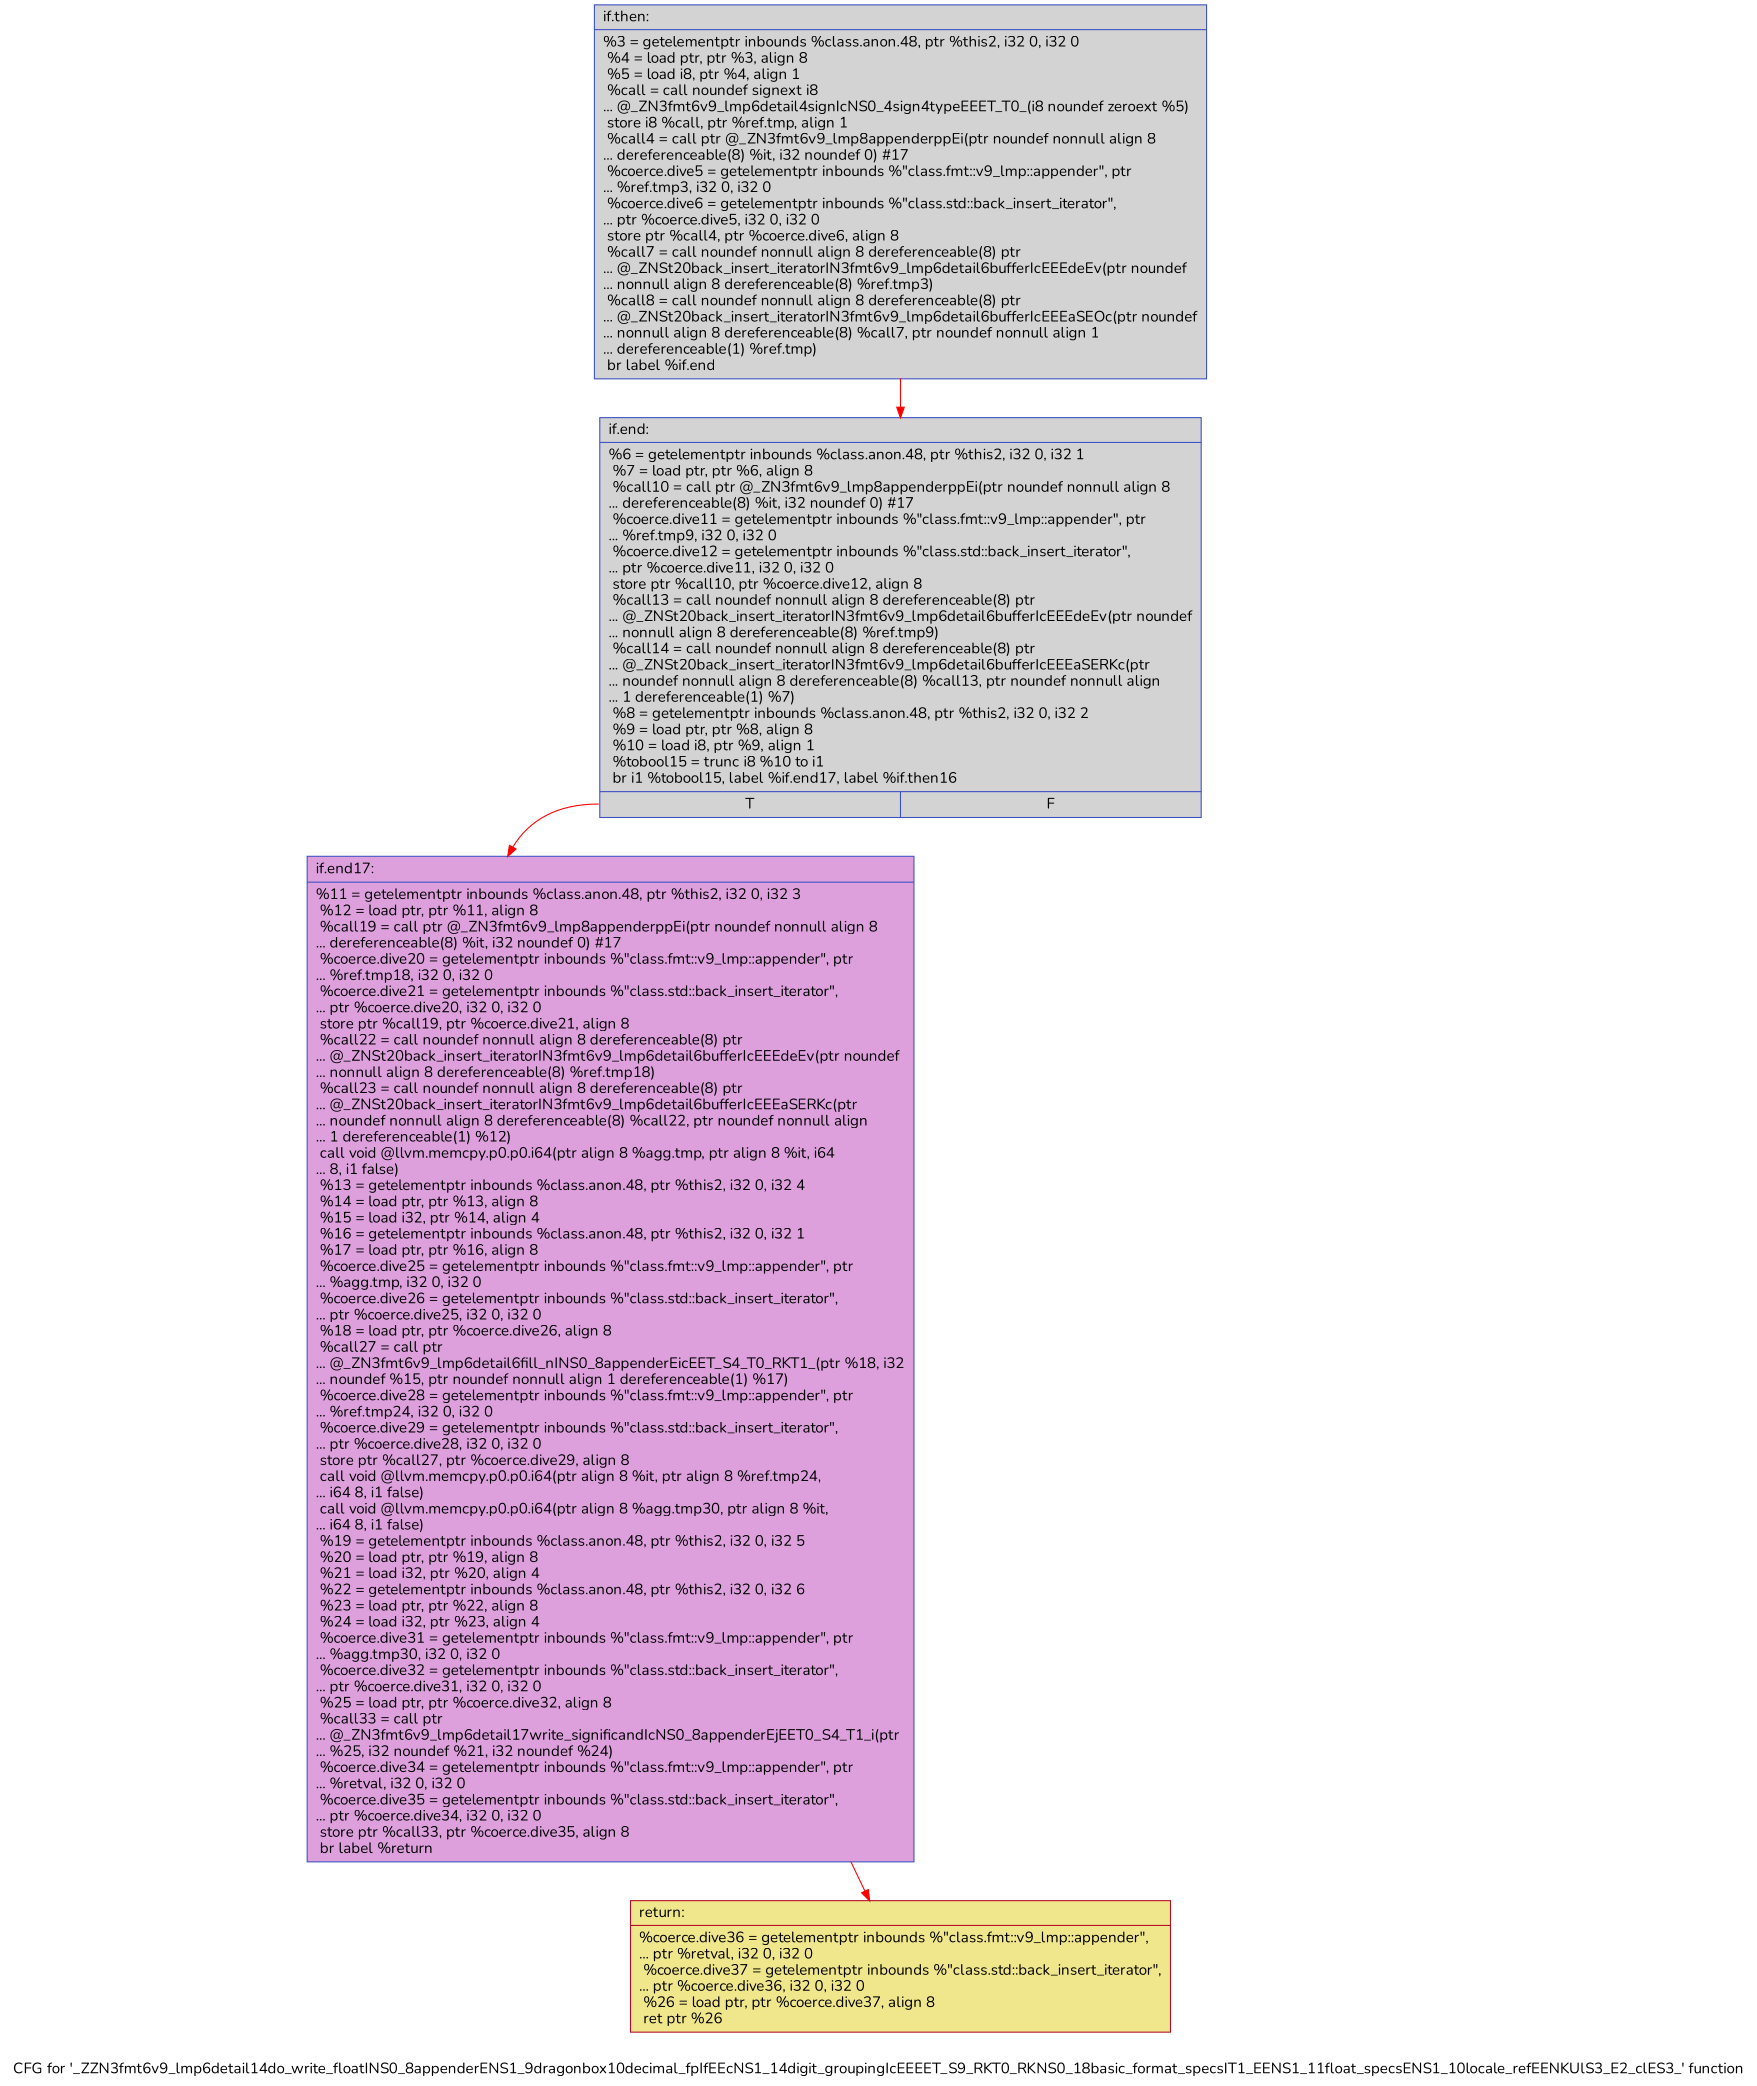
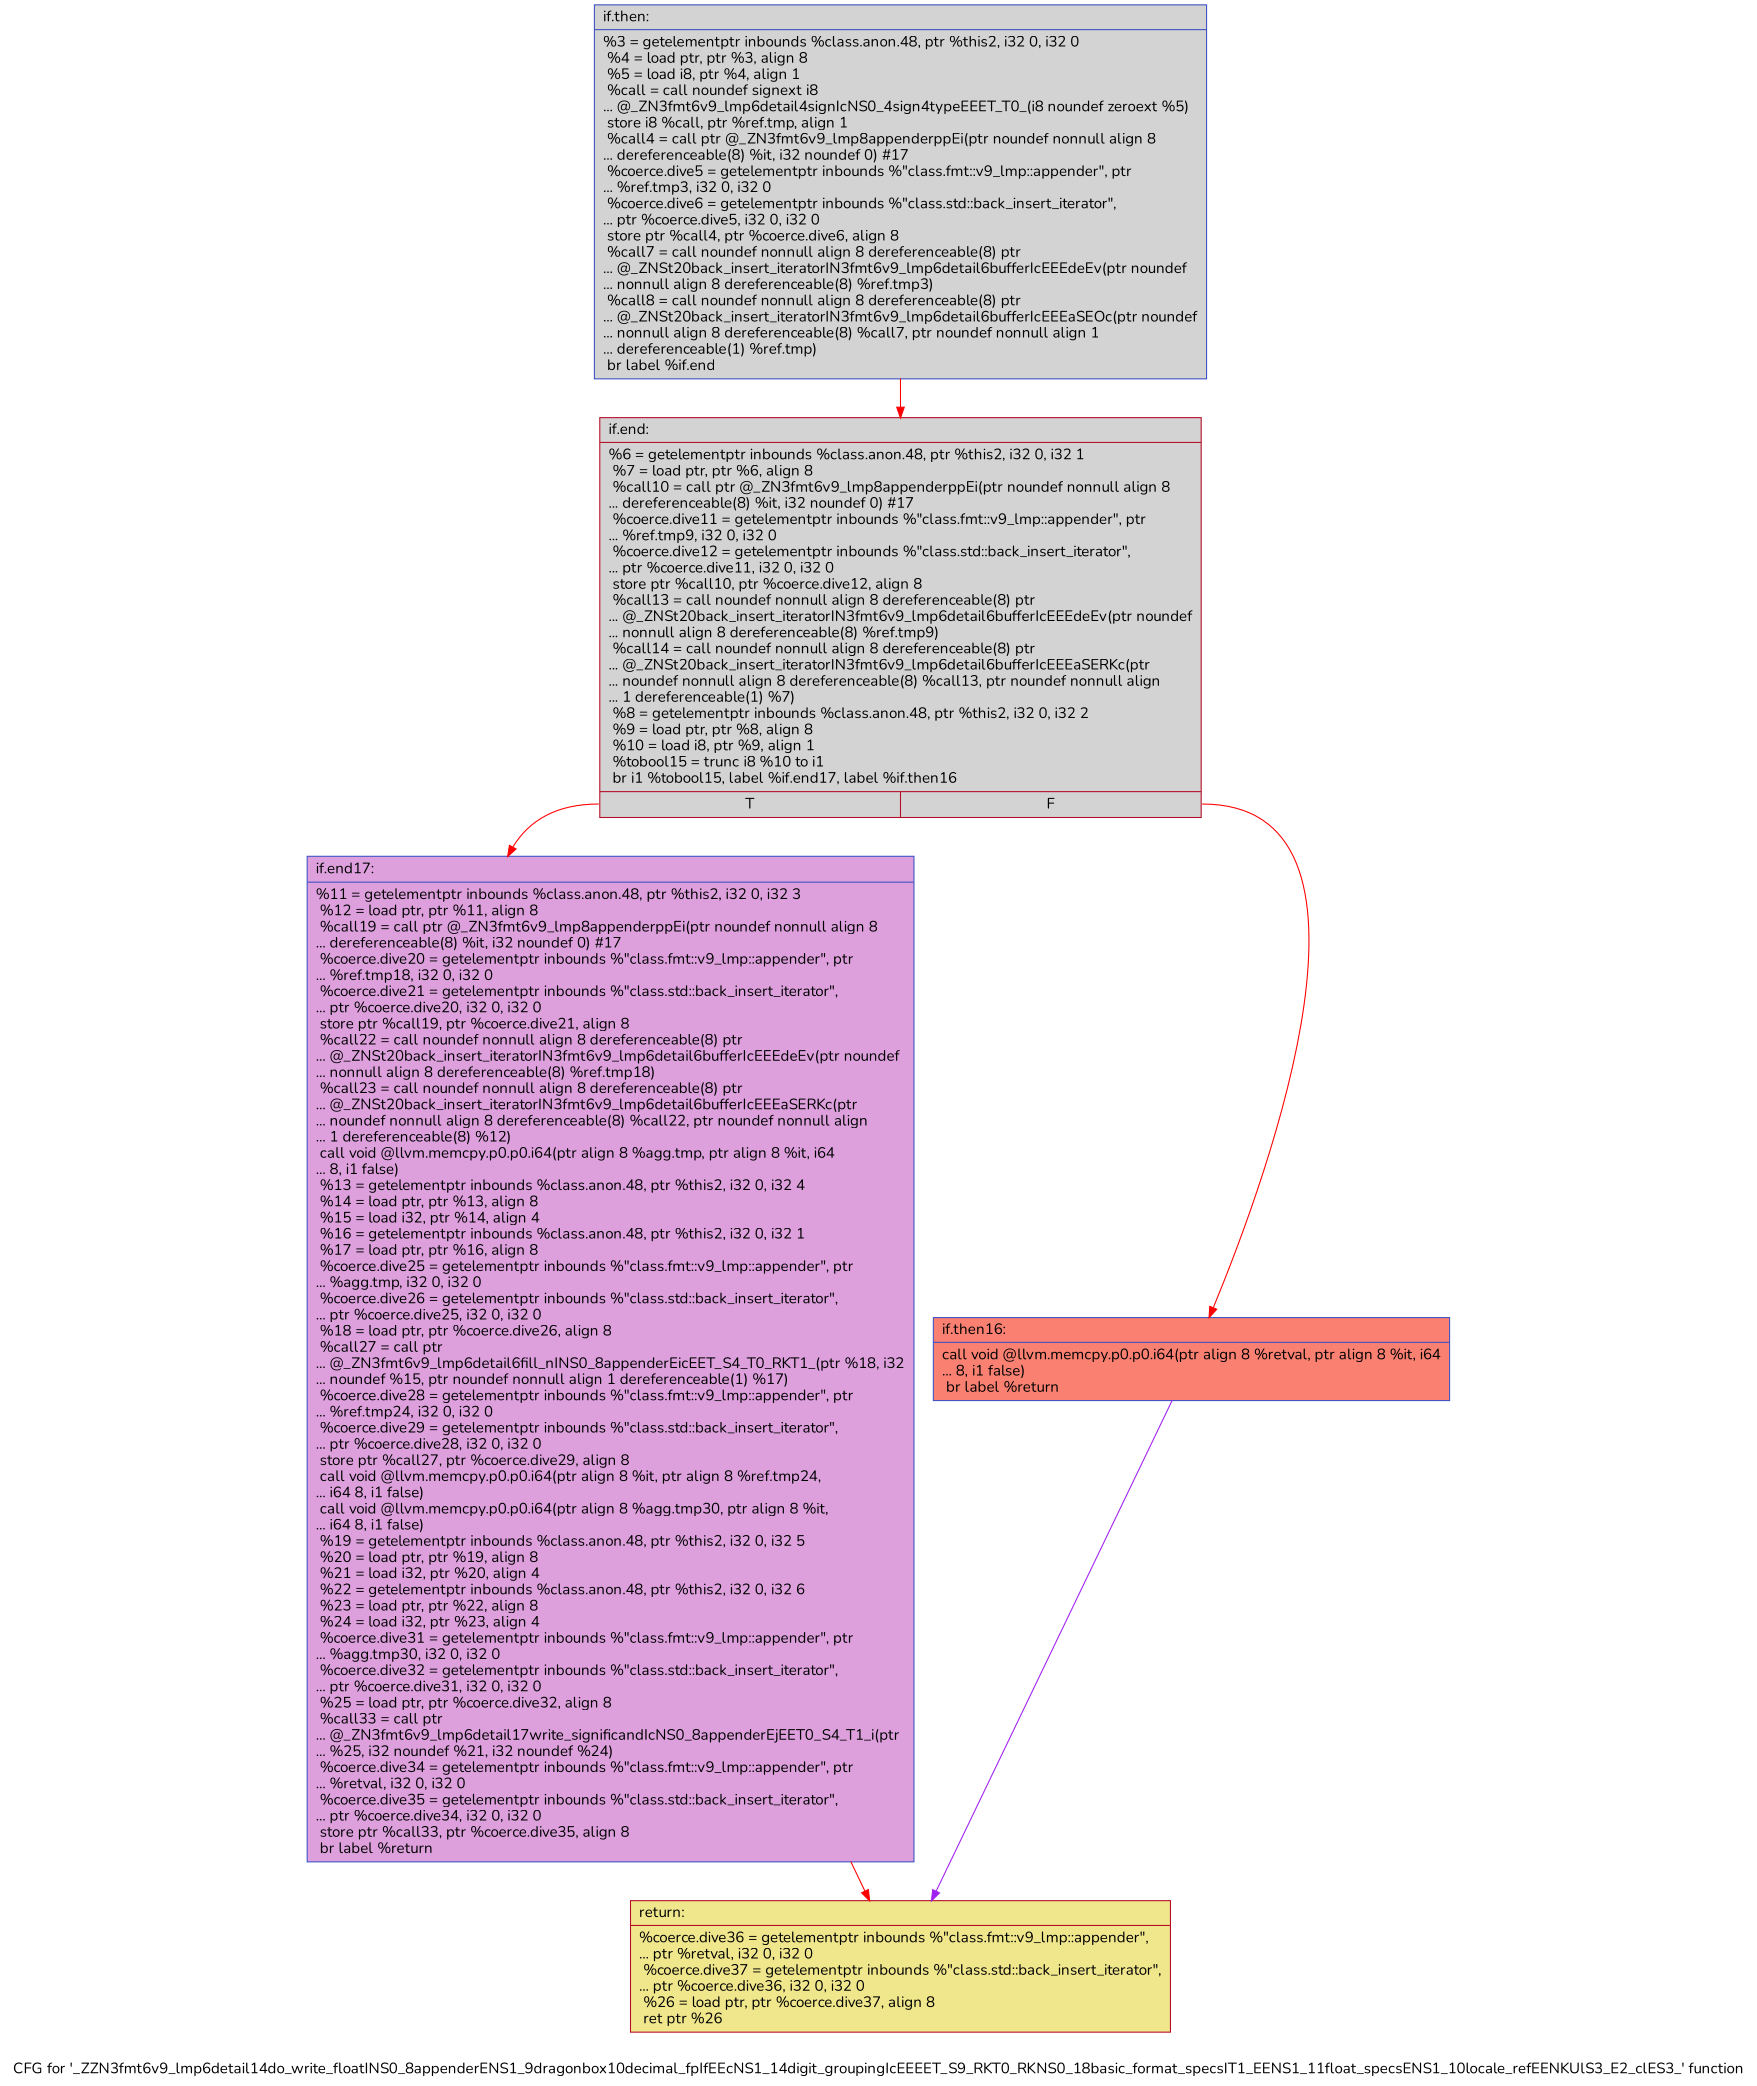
(900, 618) -> (900, 618)
(414, 1137) -> (414, 1137)
none -> (1191, 1359)
